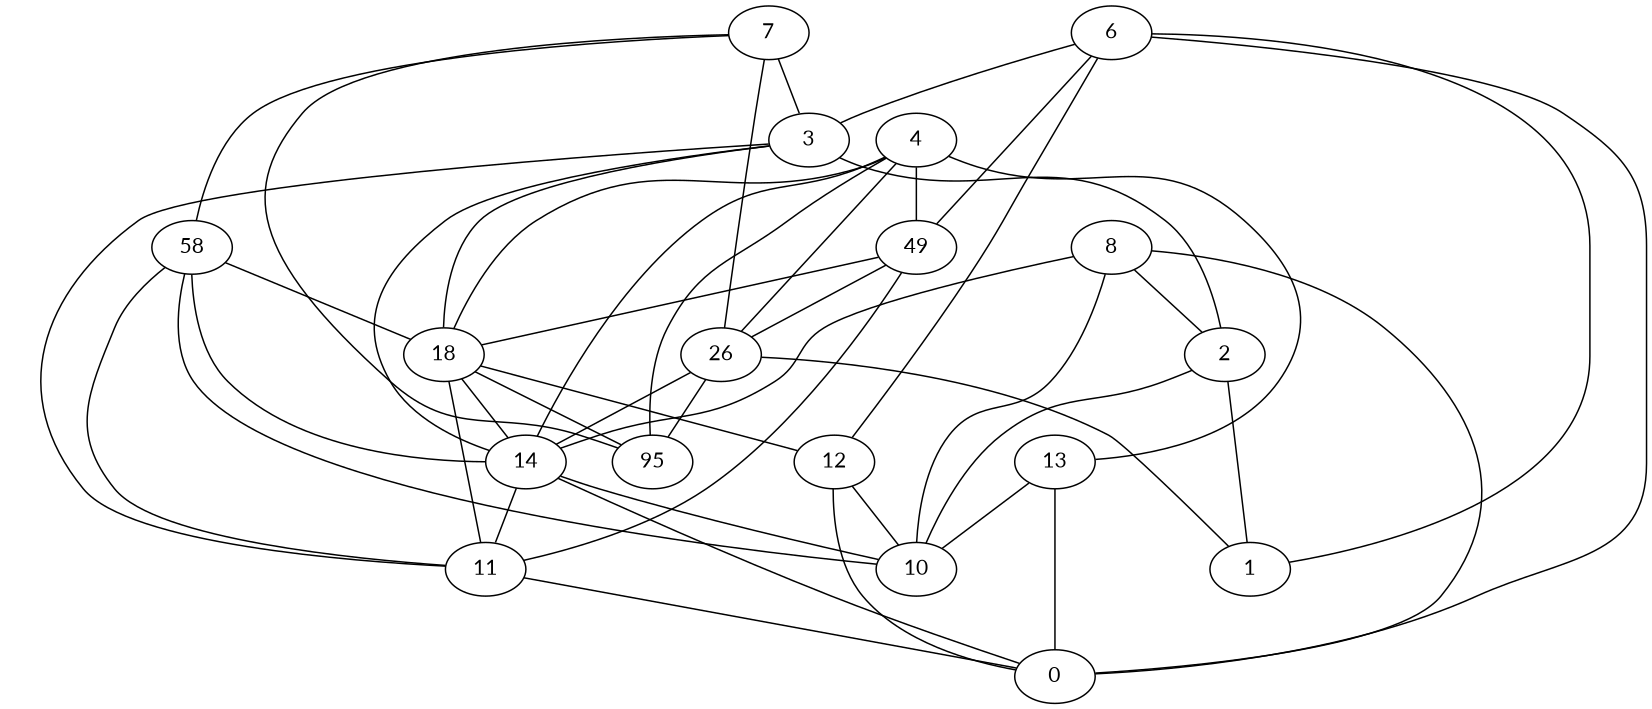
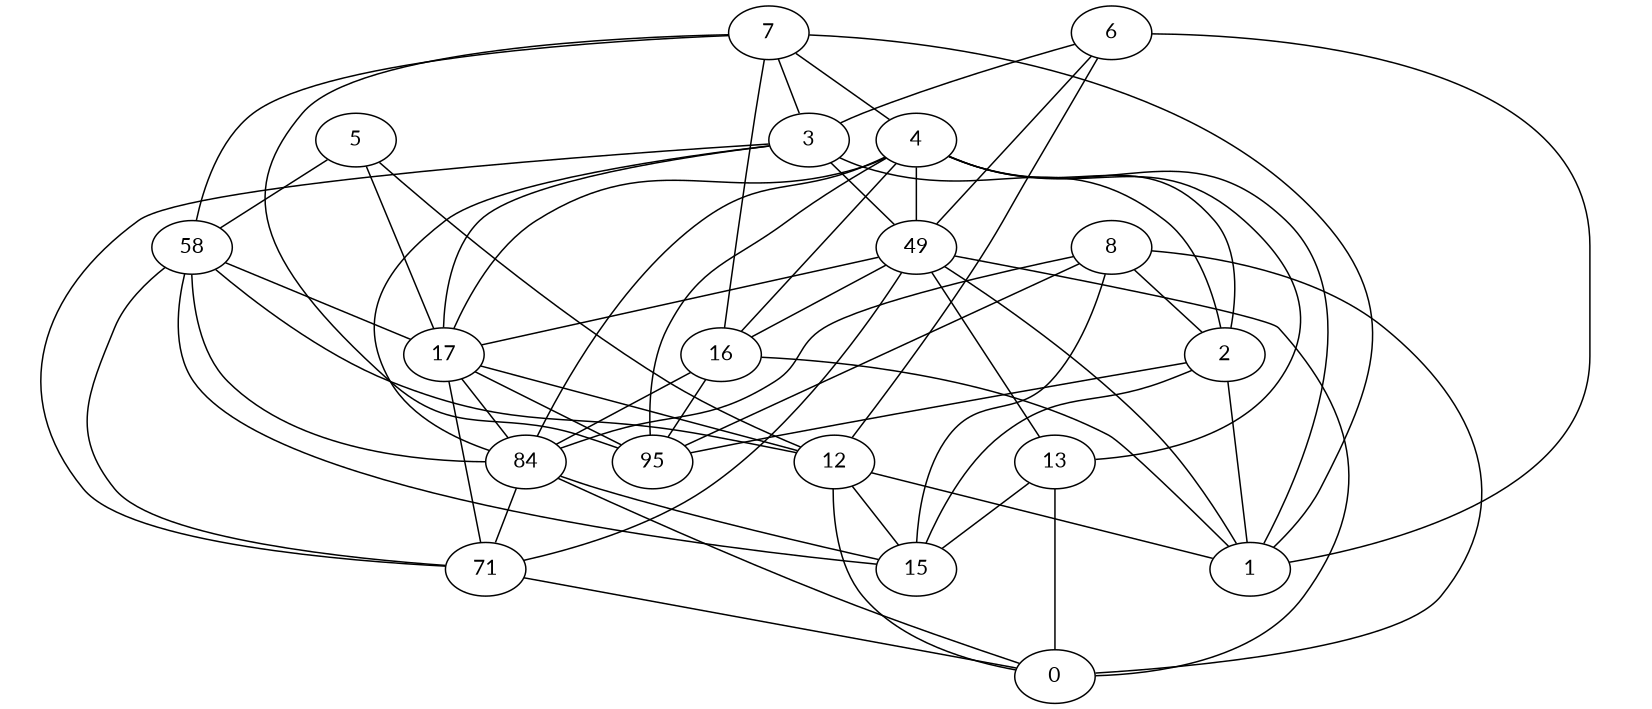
none -> (843, 86)
none -> (356, 140)
none -> (1250, 158)
none -> (858, 189)
none -> (1188, 196)
none -> (1283, 218)
(444, 355) -> (444, 355)
(721, 355) -> (721, 355)
none -> (882, 355)
none -> (986, 355)
none -> (1084, 368)
(1646, 374) -> (1333, 409)
none -> (443, 400)
none -> (938, 406)
(526, 462) -> (526, 462)
none -> (1042, 516)
(486, 569) -> (486, 569)
(916, 569) -> (916, 569)
